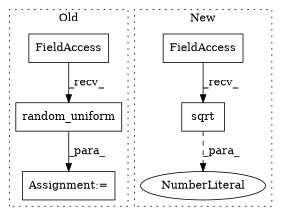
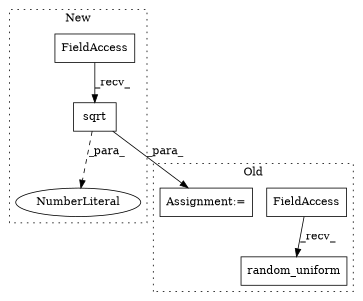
(69, 147) -> (142, 153)
